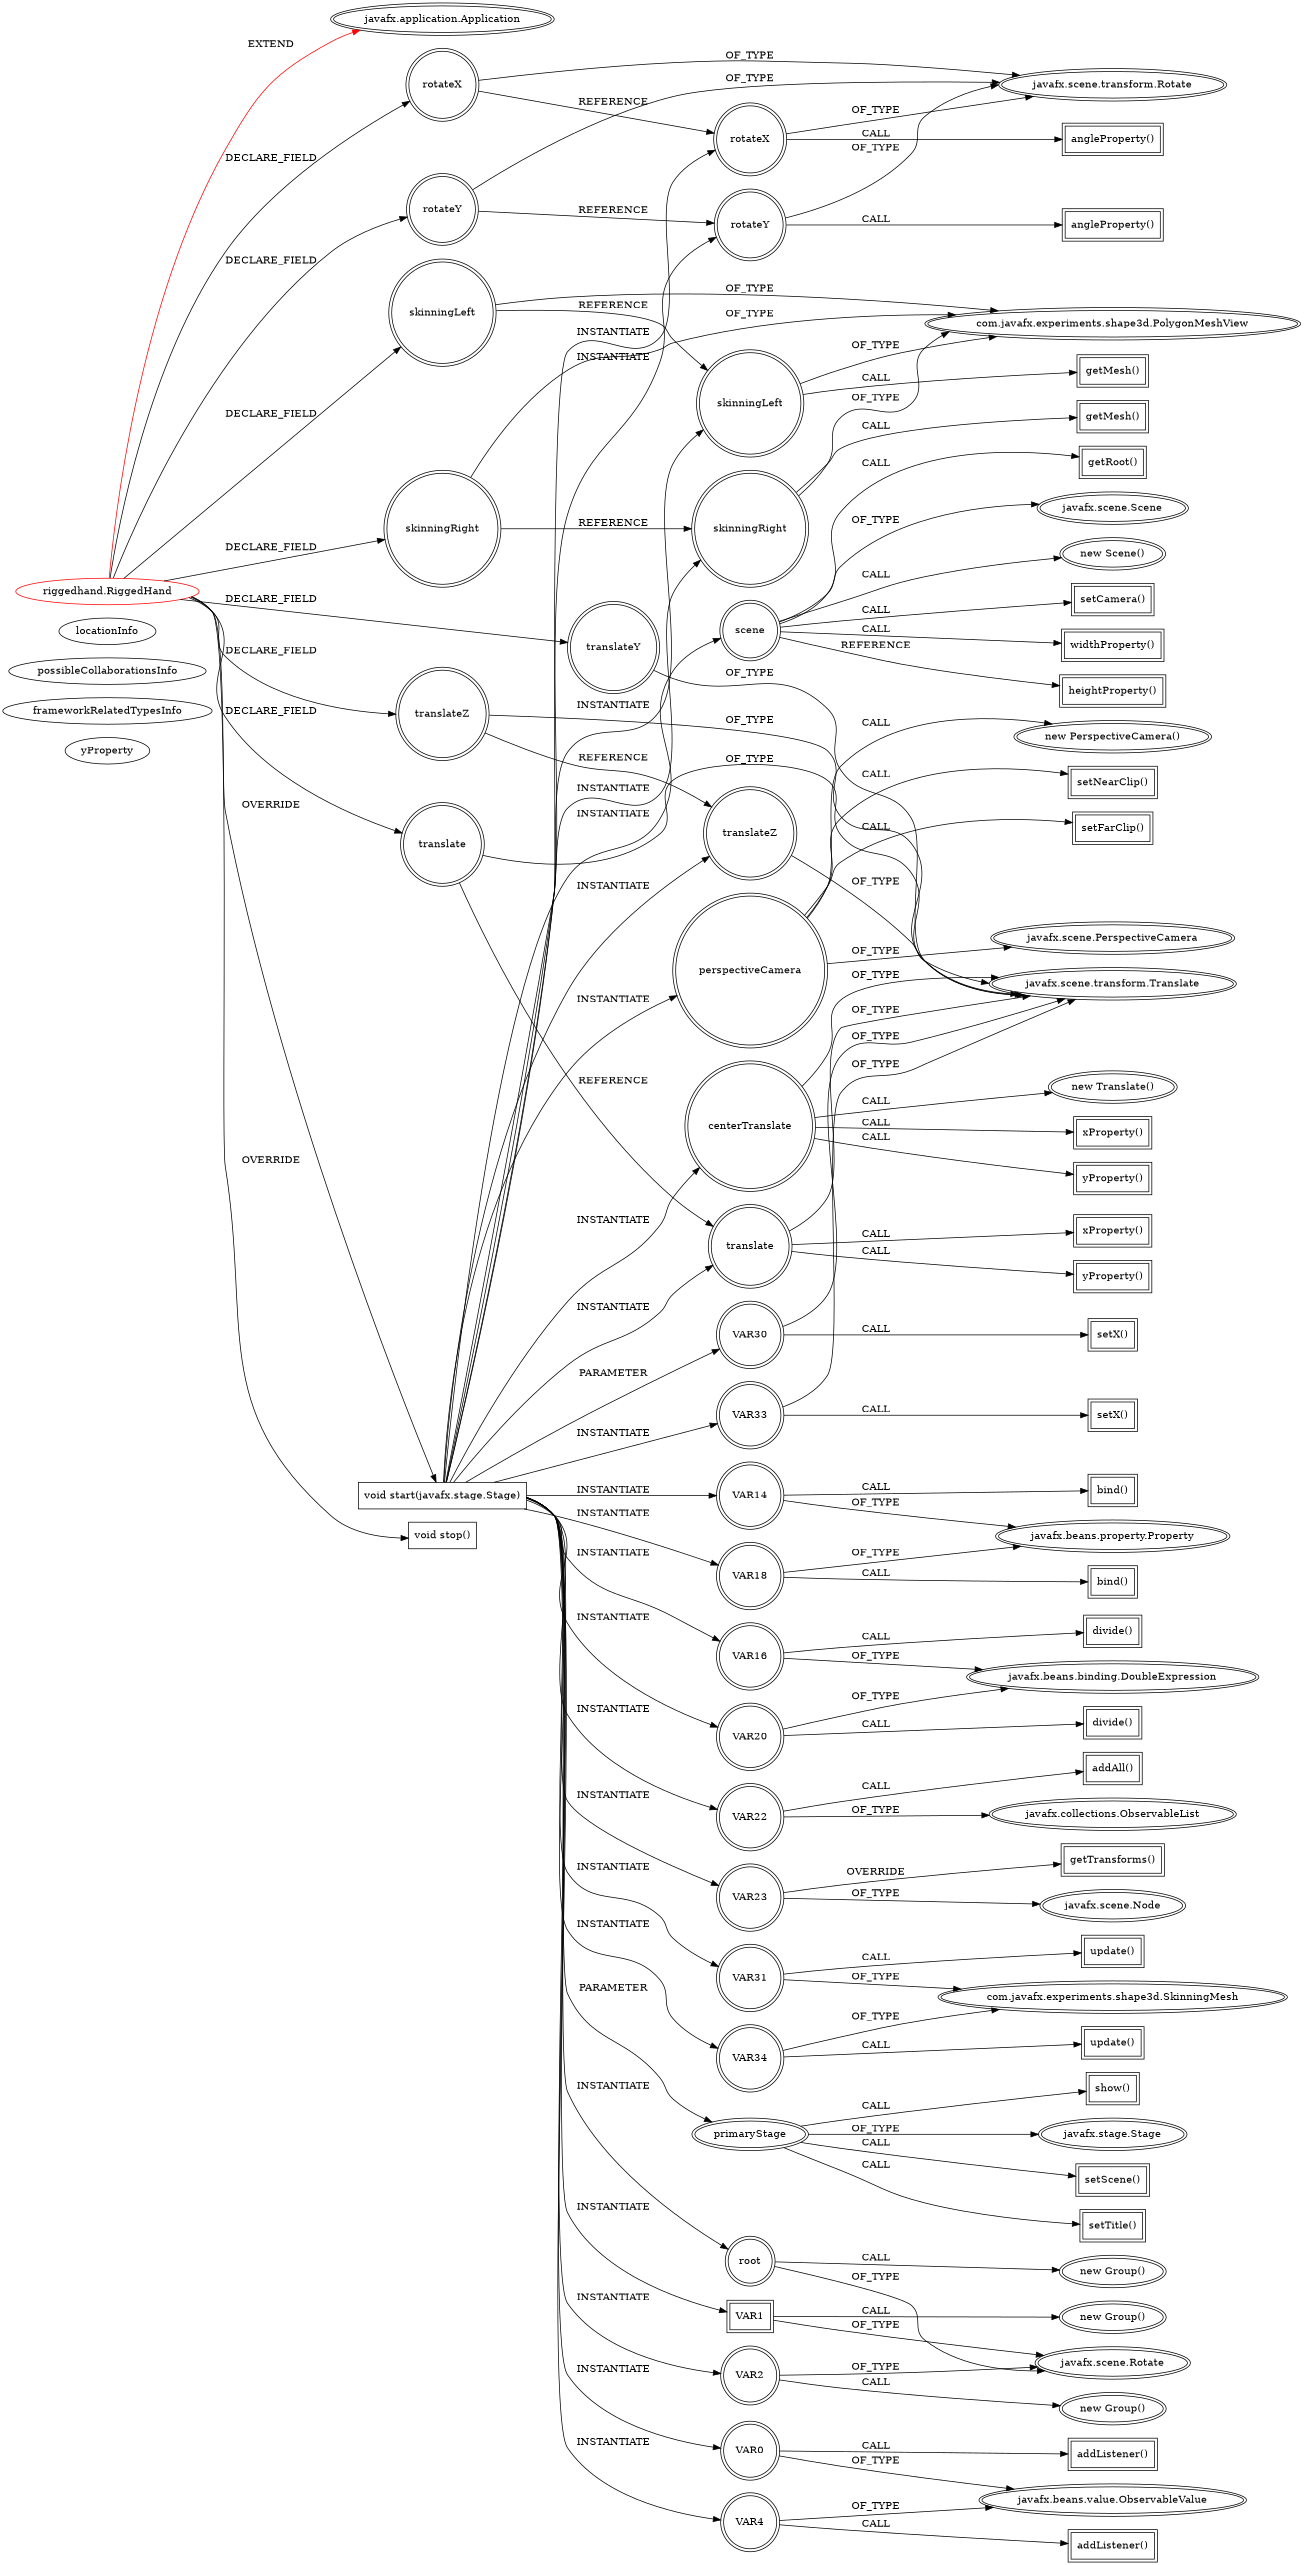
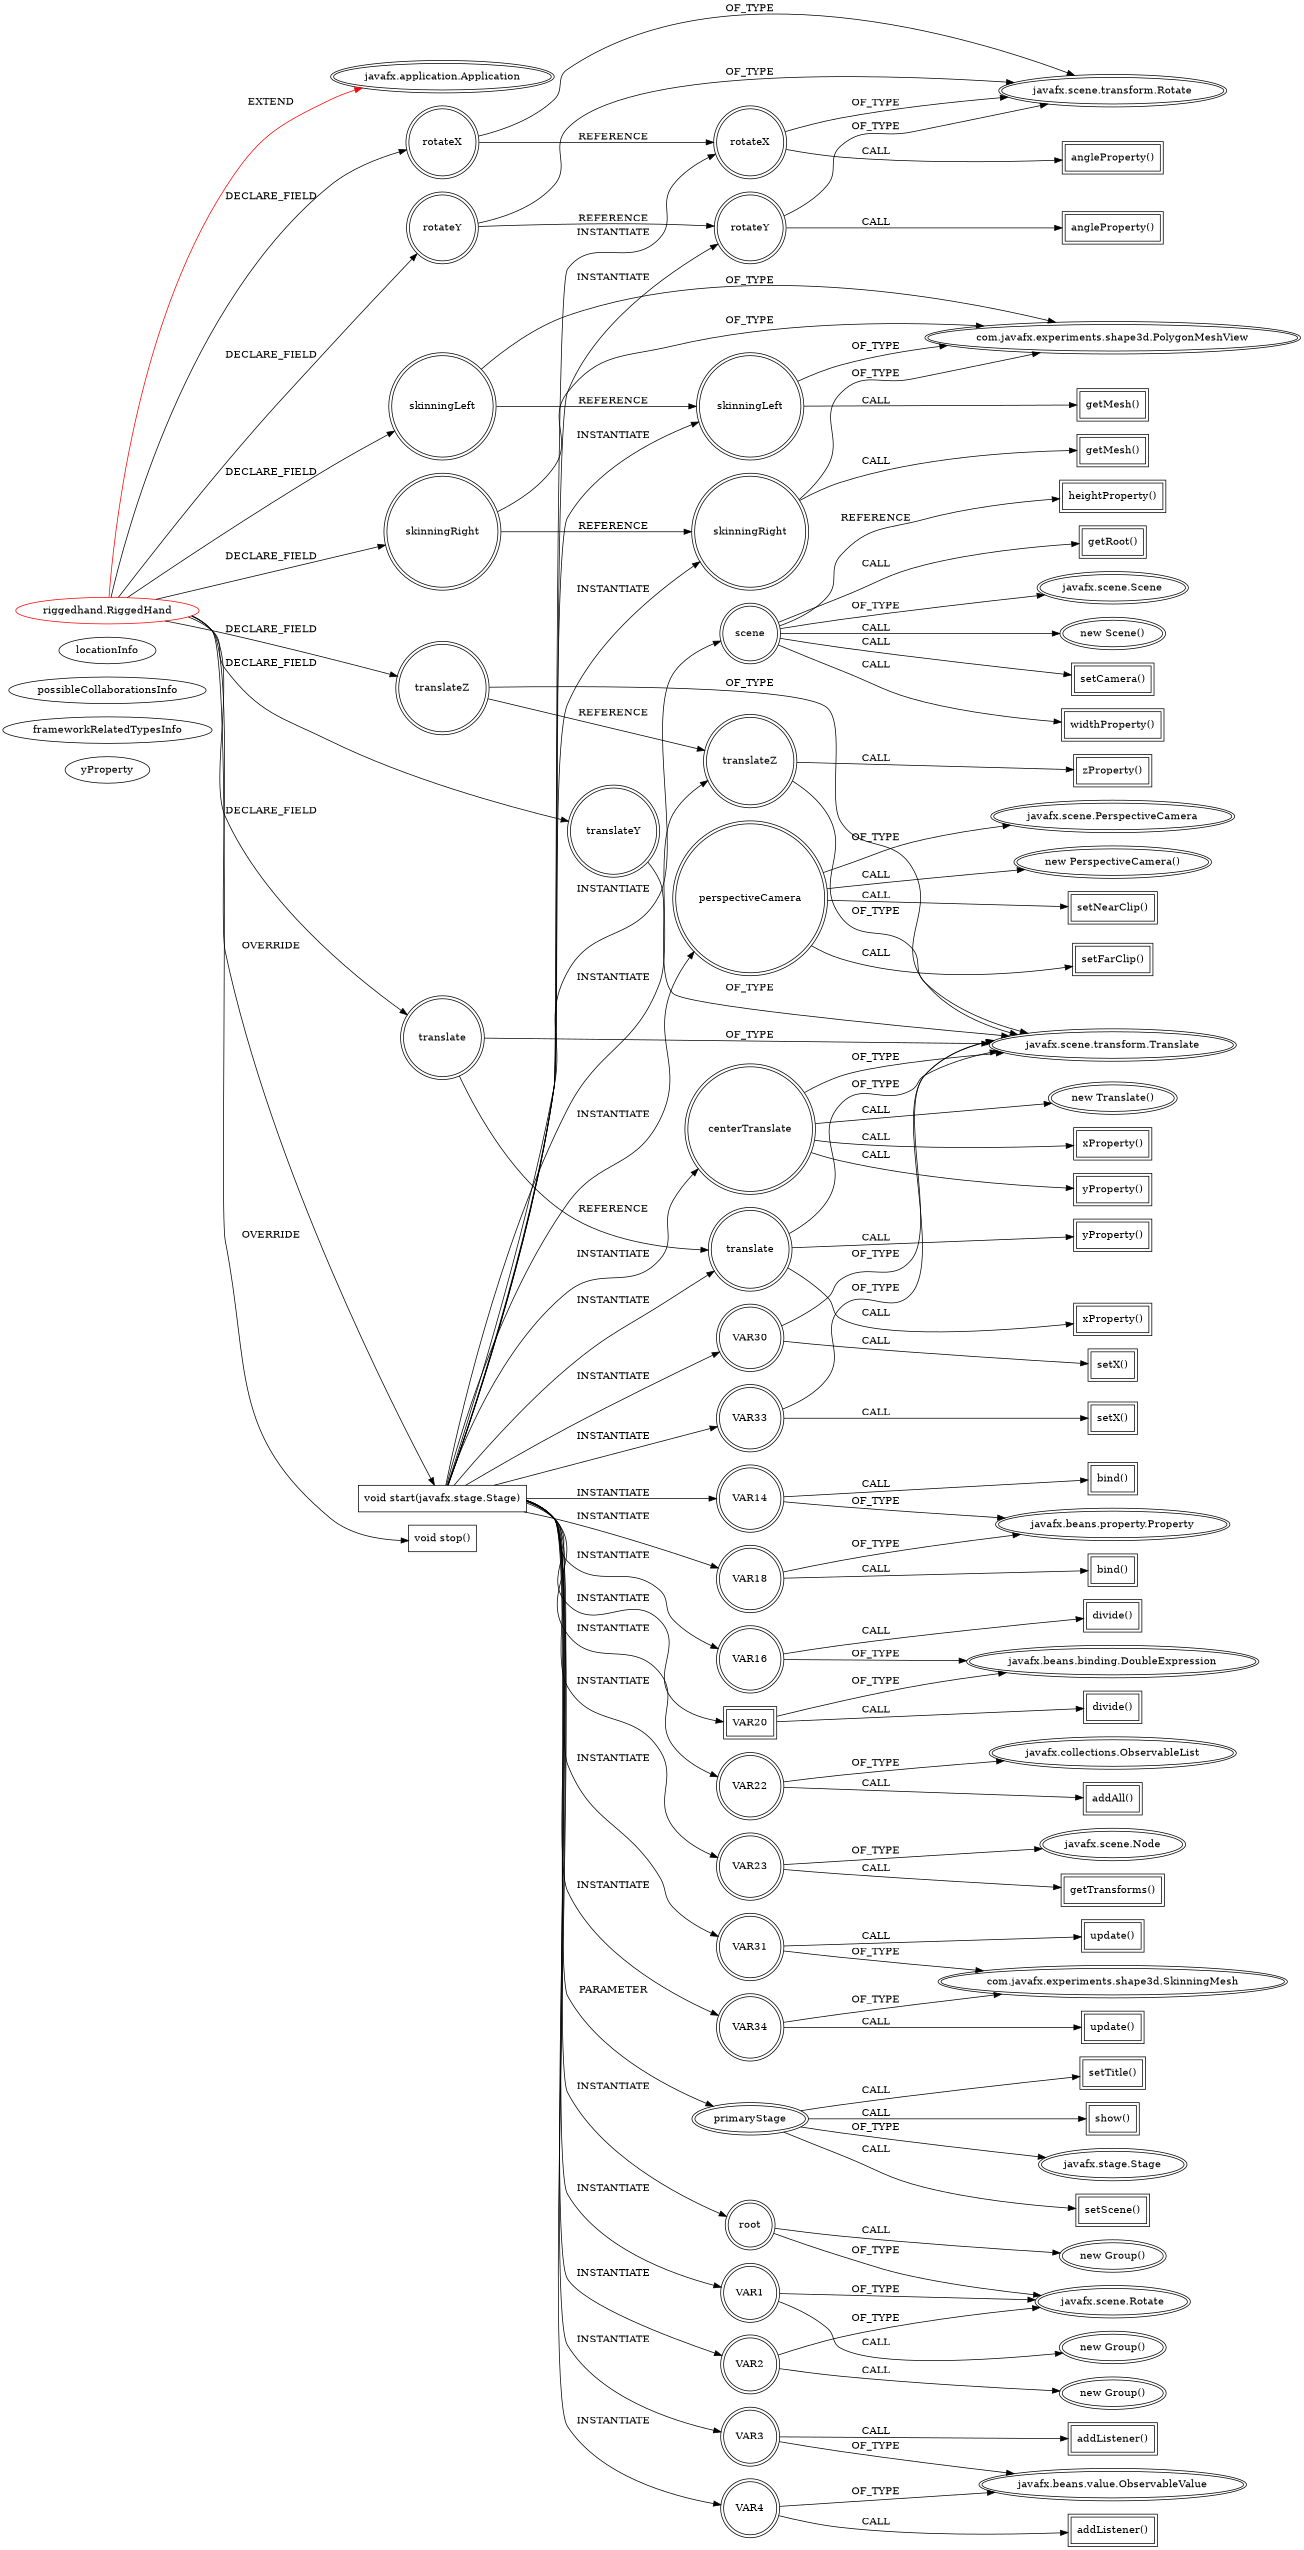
none -> (1113, 771)
(614, 1374) -> (614, 1377)
(750, 1737) -> (750, 1723)
(876, 1872) -> (876, 1868)
(750, 2316) -> (750, 2293)
(750, 2451) -> (750, 2437)
